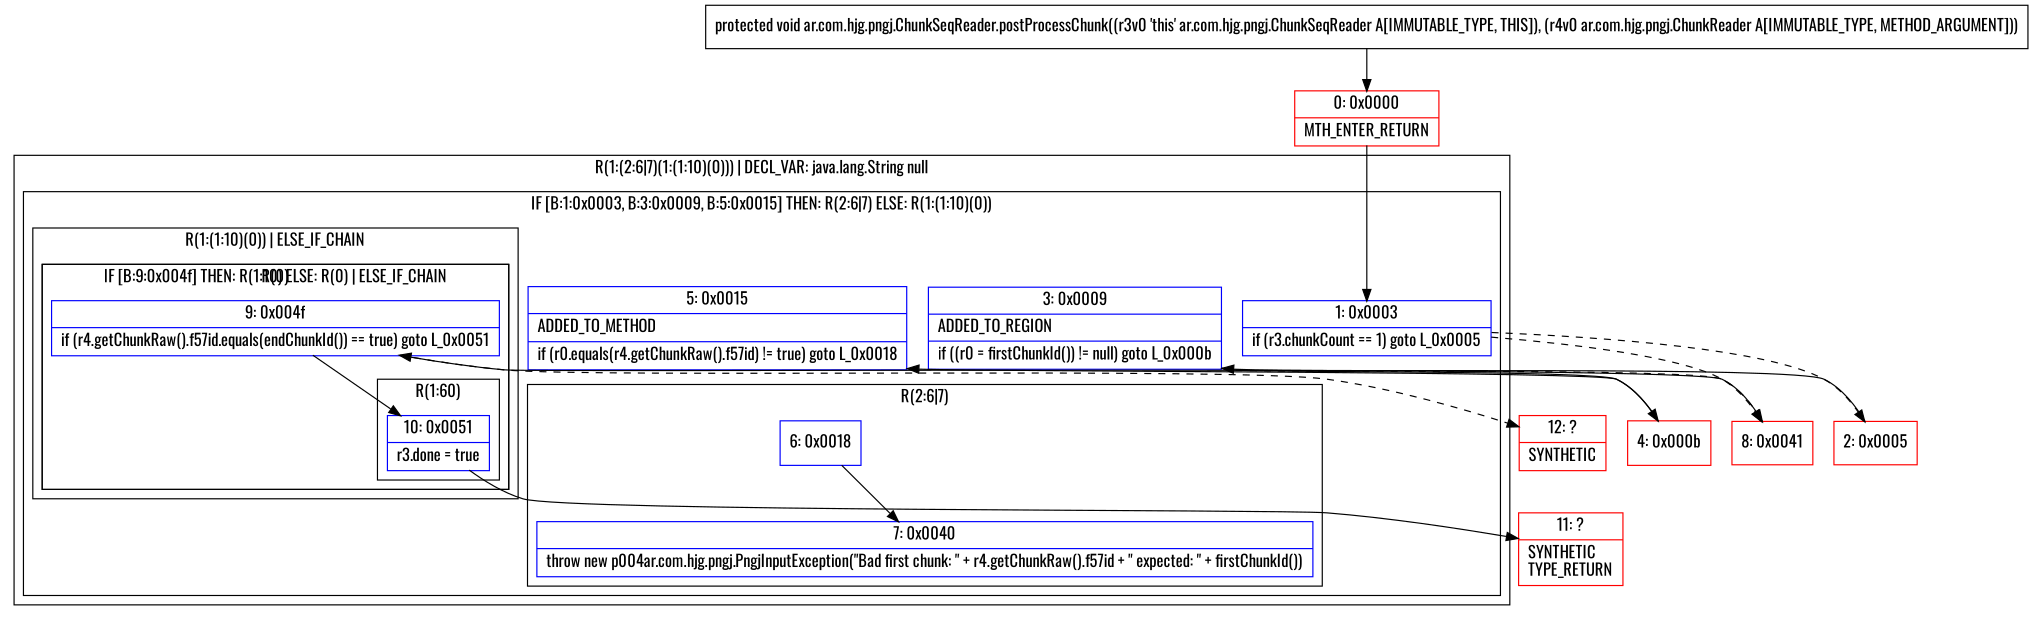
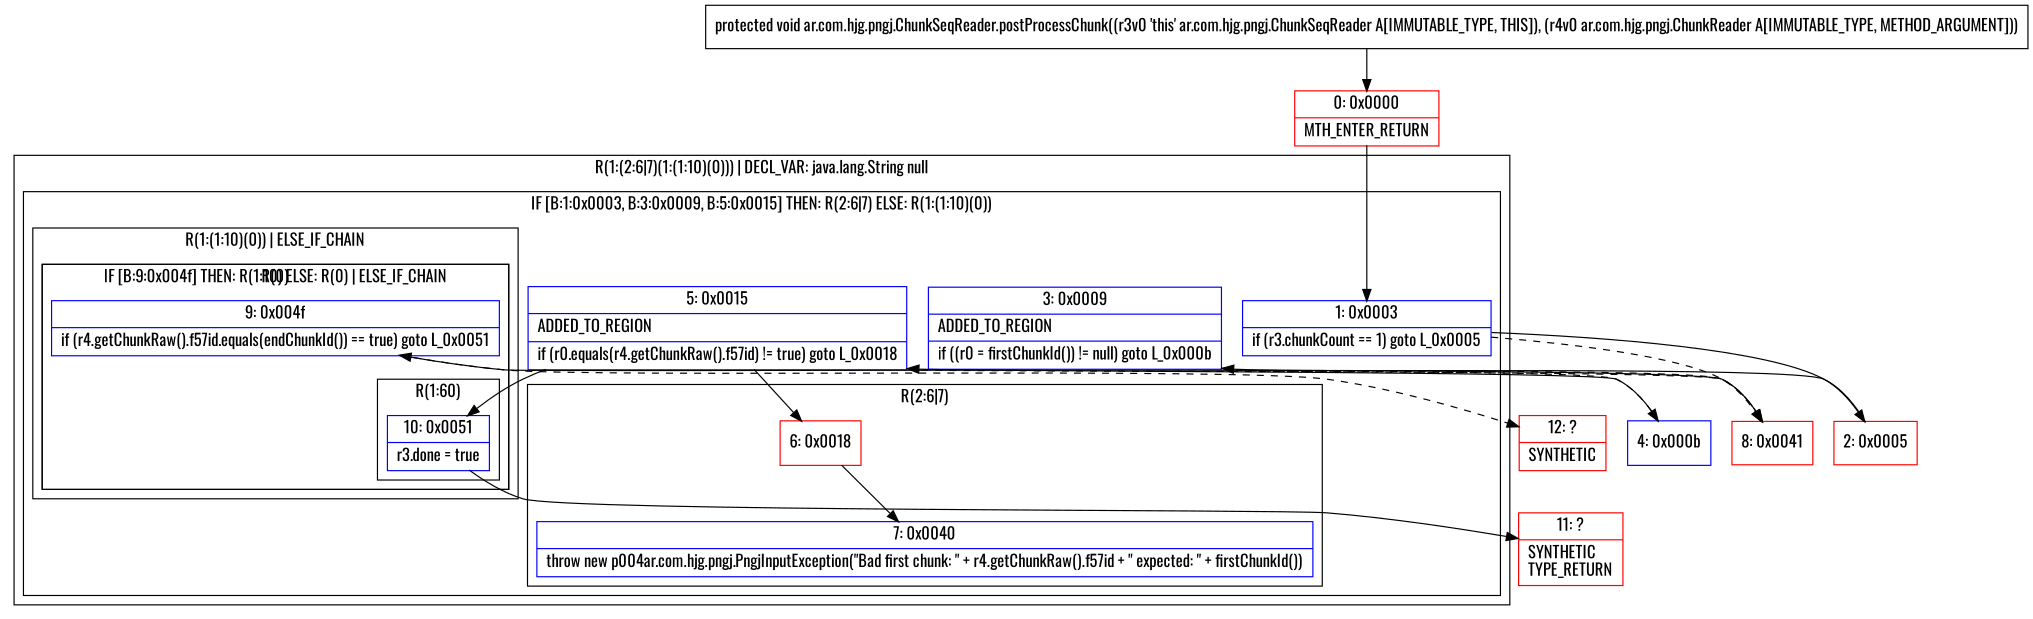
(597, 327) -> (595, 327)
(1684, 347) -> (1684, 347)
none -> (1338, 372)
(1443, 372) -> (1443, 372)
(352, 382) -> (510, 386)
none -> (775, 392)
(821, 443) -> (821, 443)
(1669, 443) -> (1669, 443)
